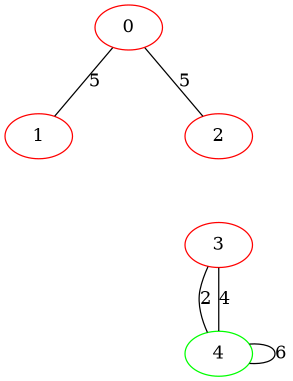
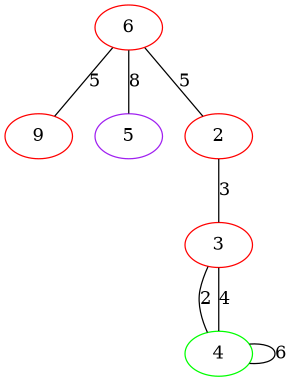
(129, 28) -> (129, 28)
(39, 136) -> (39, 136)
none -> (129, 136)
none -> (219, 191)
